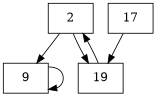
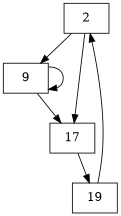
(78, 45) -> (80, 74)
none -> (46, 105)
